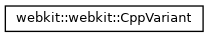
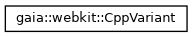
(104, 19) -> (96, 19)
